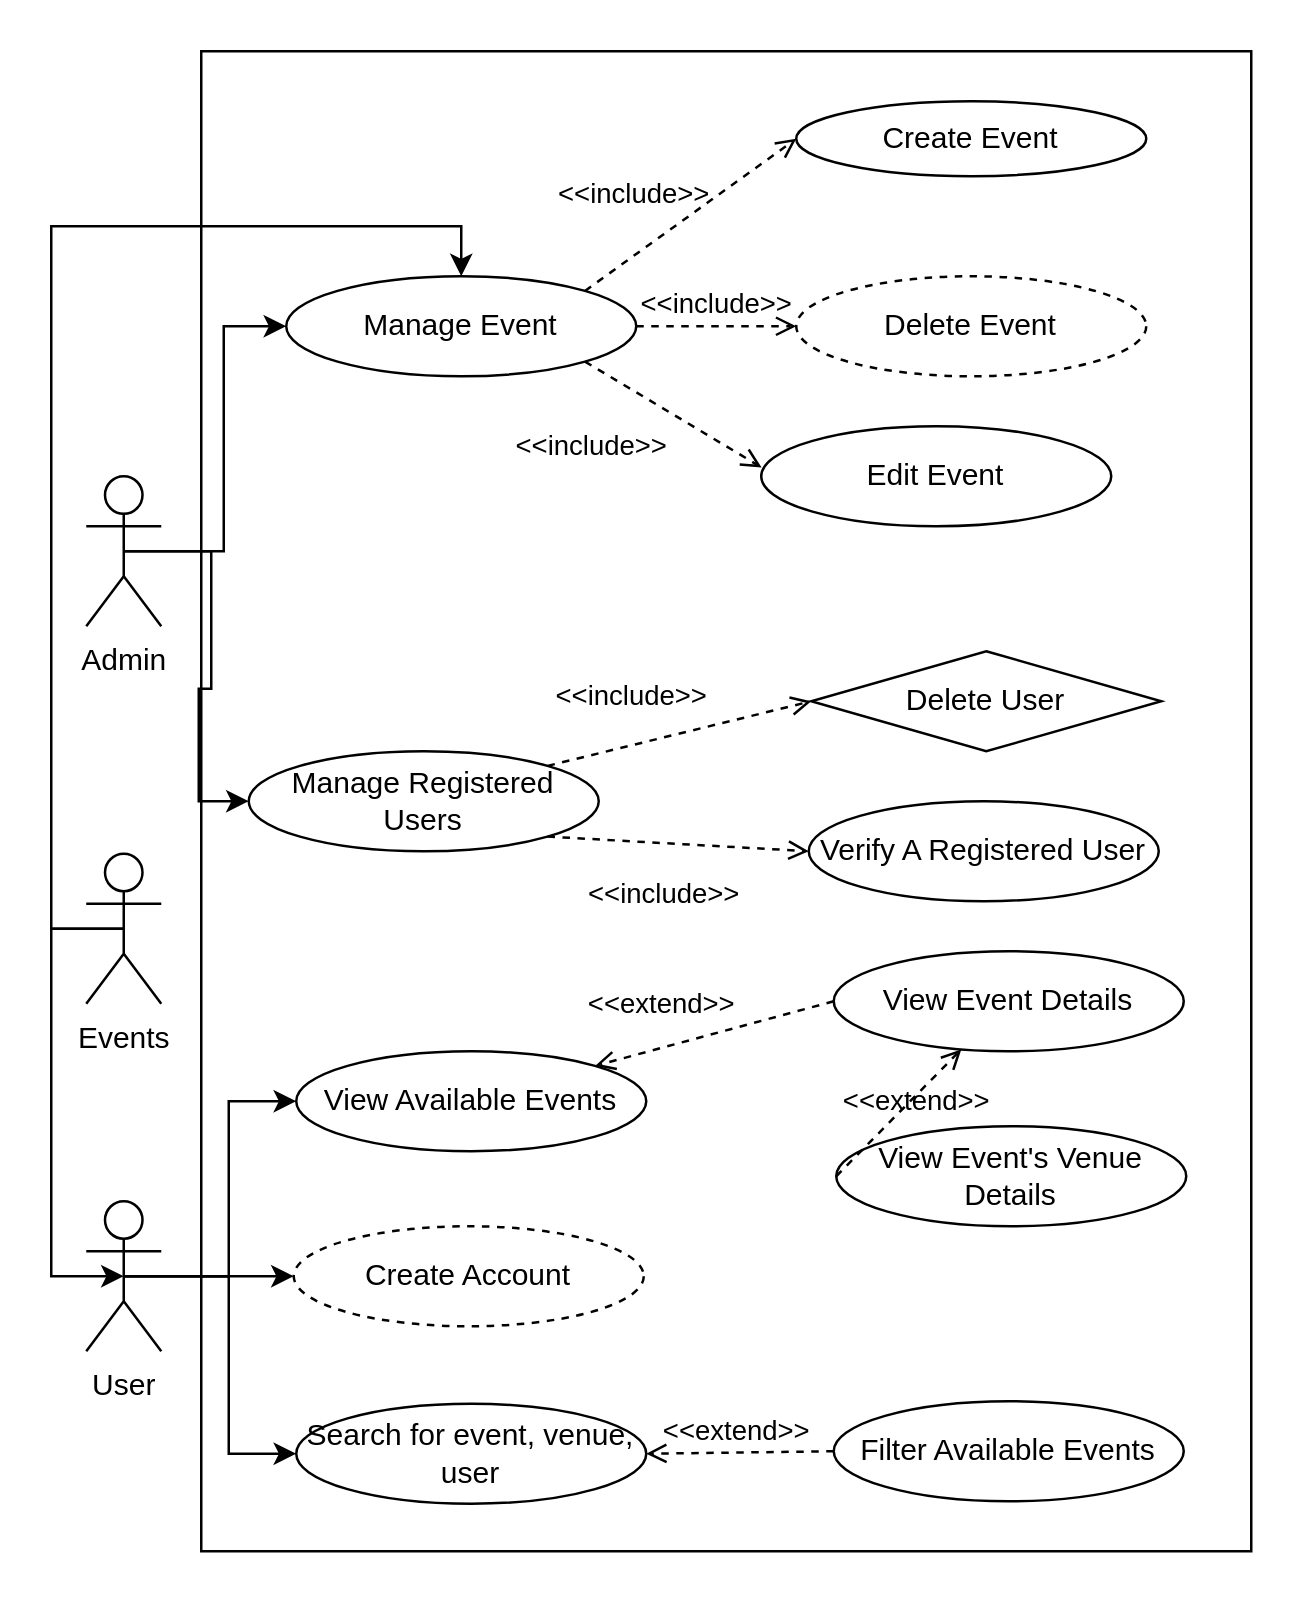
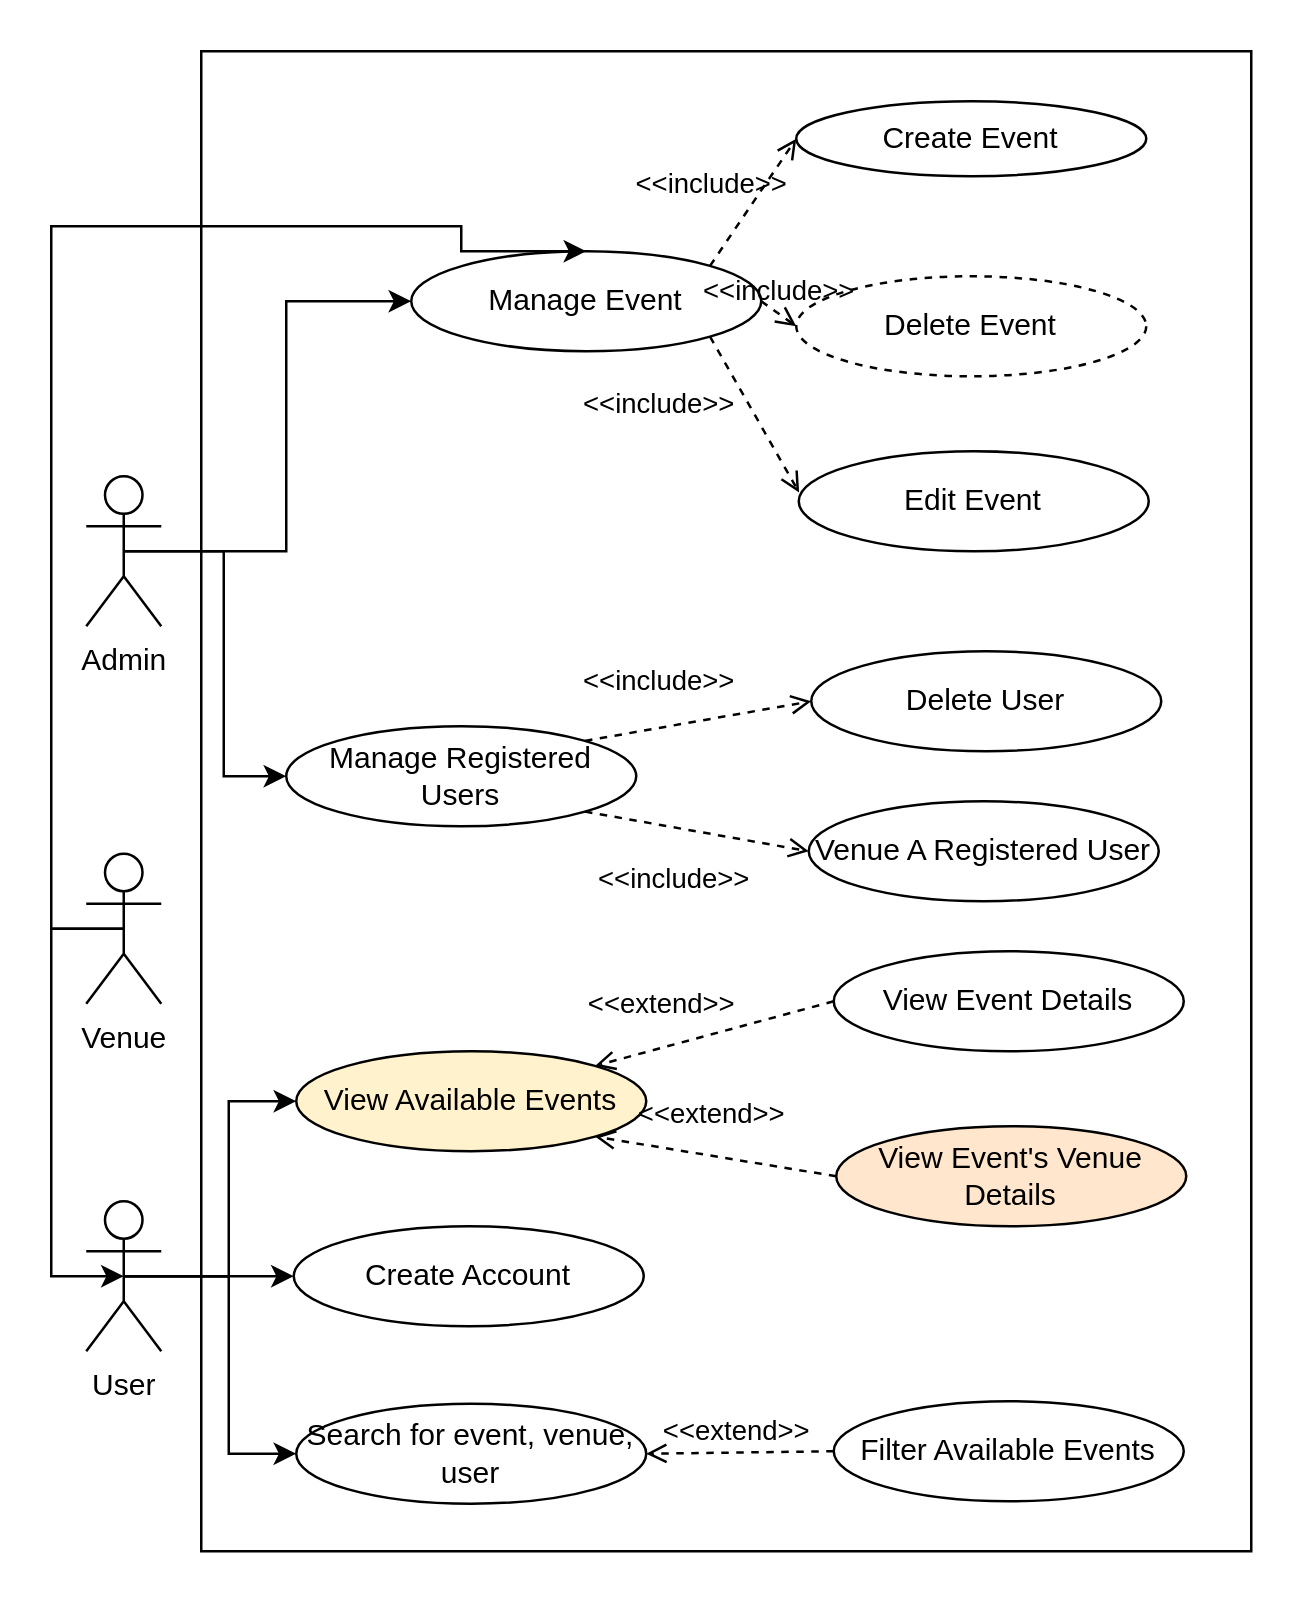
(461, 326) -> (586, 301)
(936, 476) -> (974, 501)
(986, 701) -> (986, 701)
(424, 801) -> (461, 776)
(984, 851) -> (984, 851)
(125, 1039) -> (125, 1039)
(471, 1101) -> (471, 1101)
(896, 1116) -> (718, 1157)
(1011, 1176) -> (1011, 1176)
(469, 1276) -> (469, 1276)
